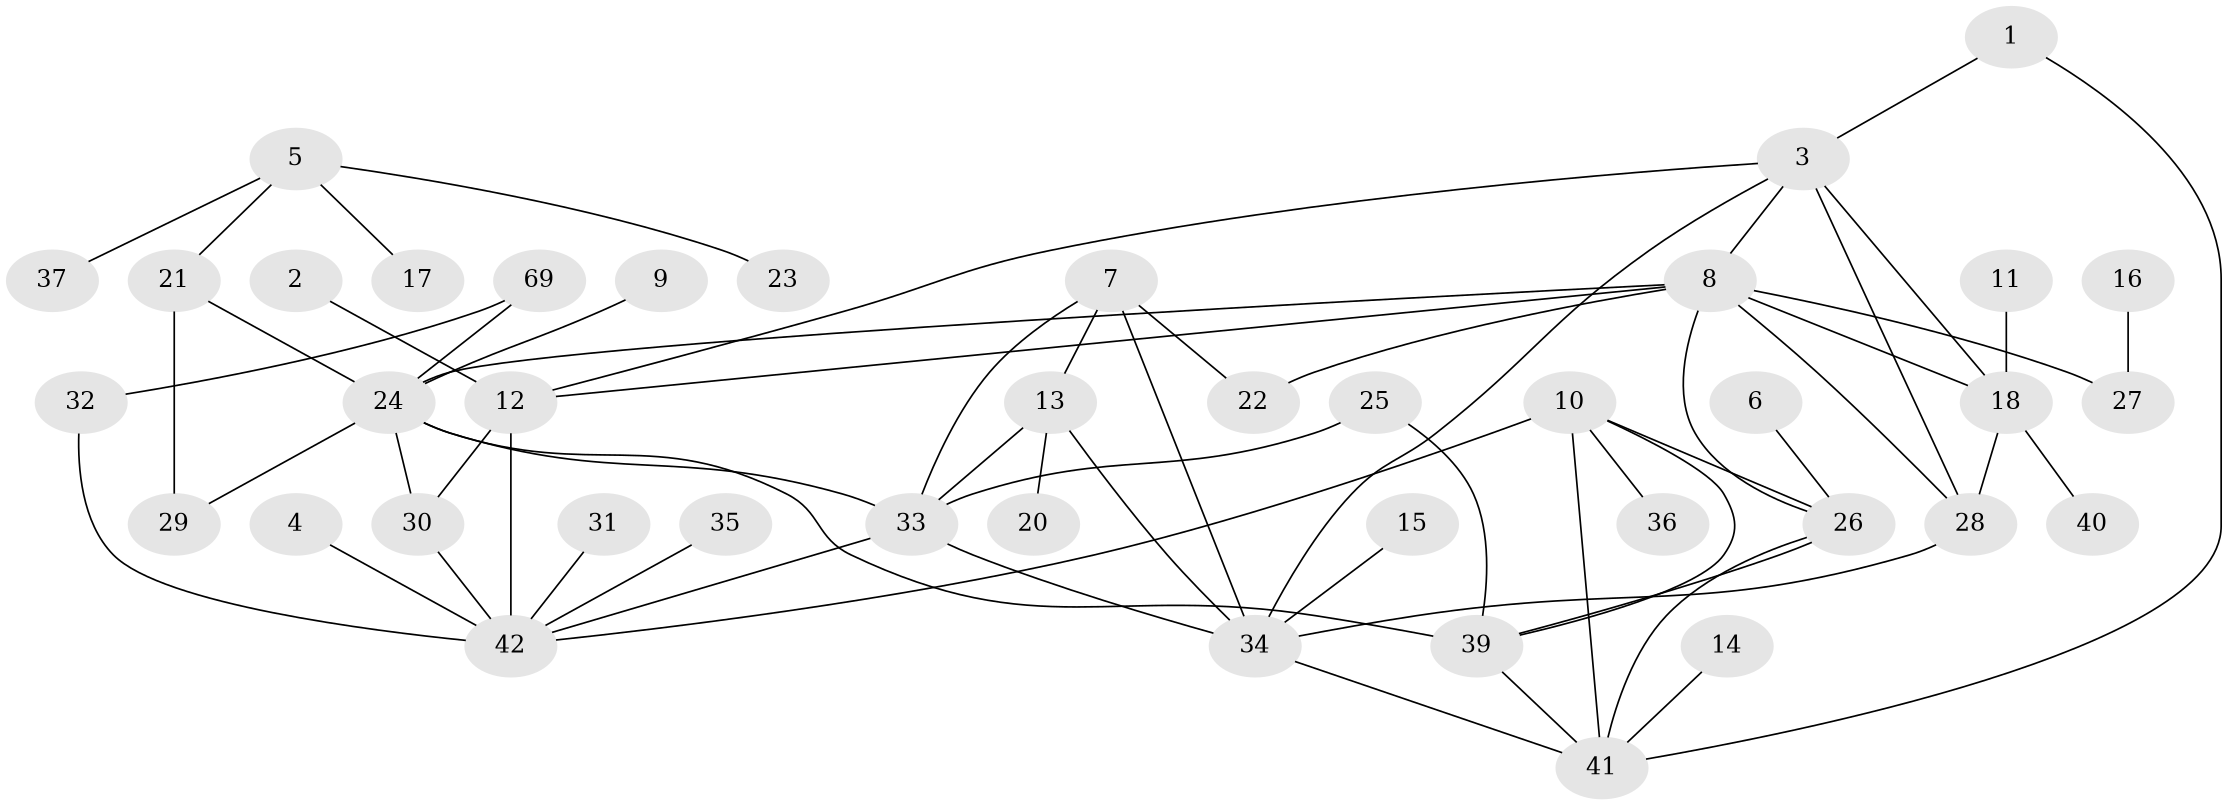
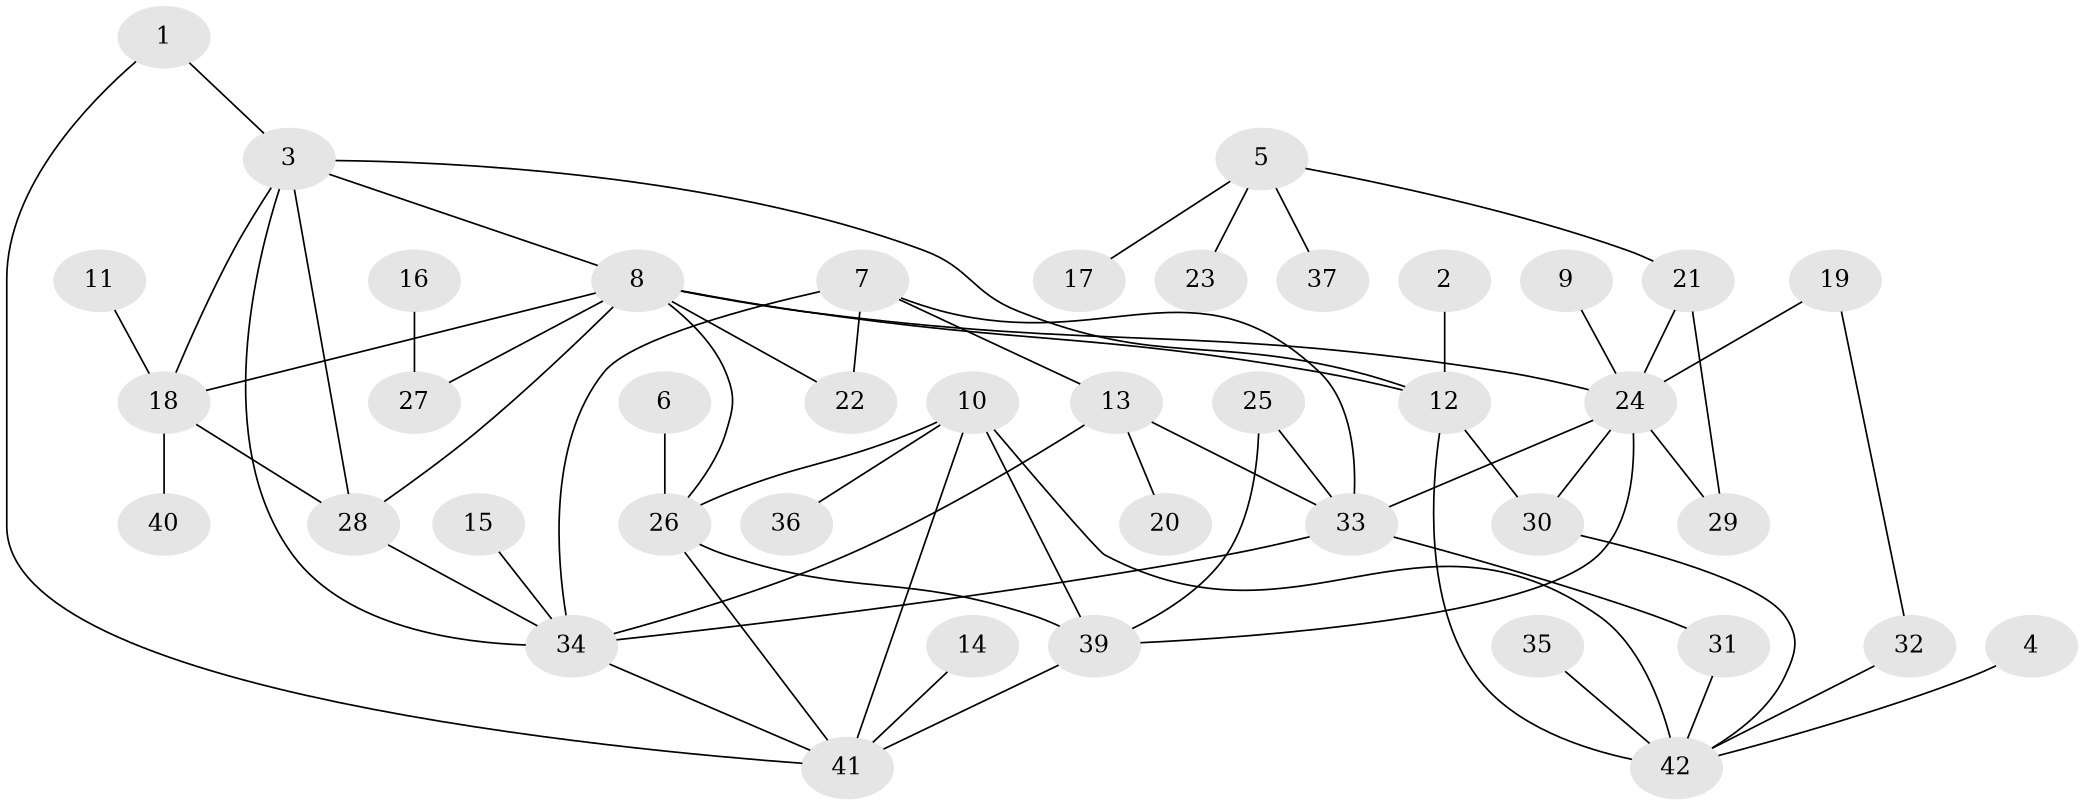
(540, 281) -> (1835, 281)
(711, 585) -> (1571, 588)
